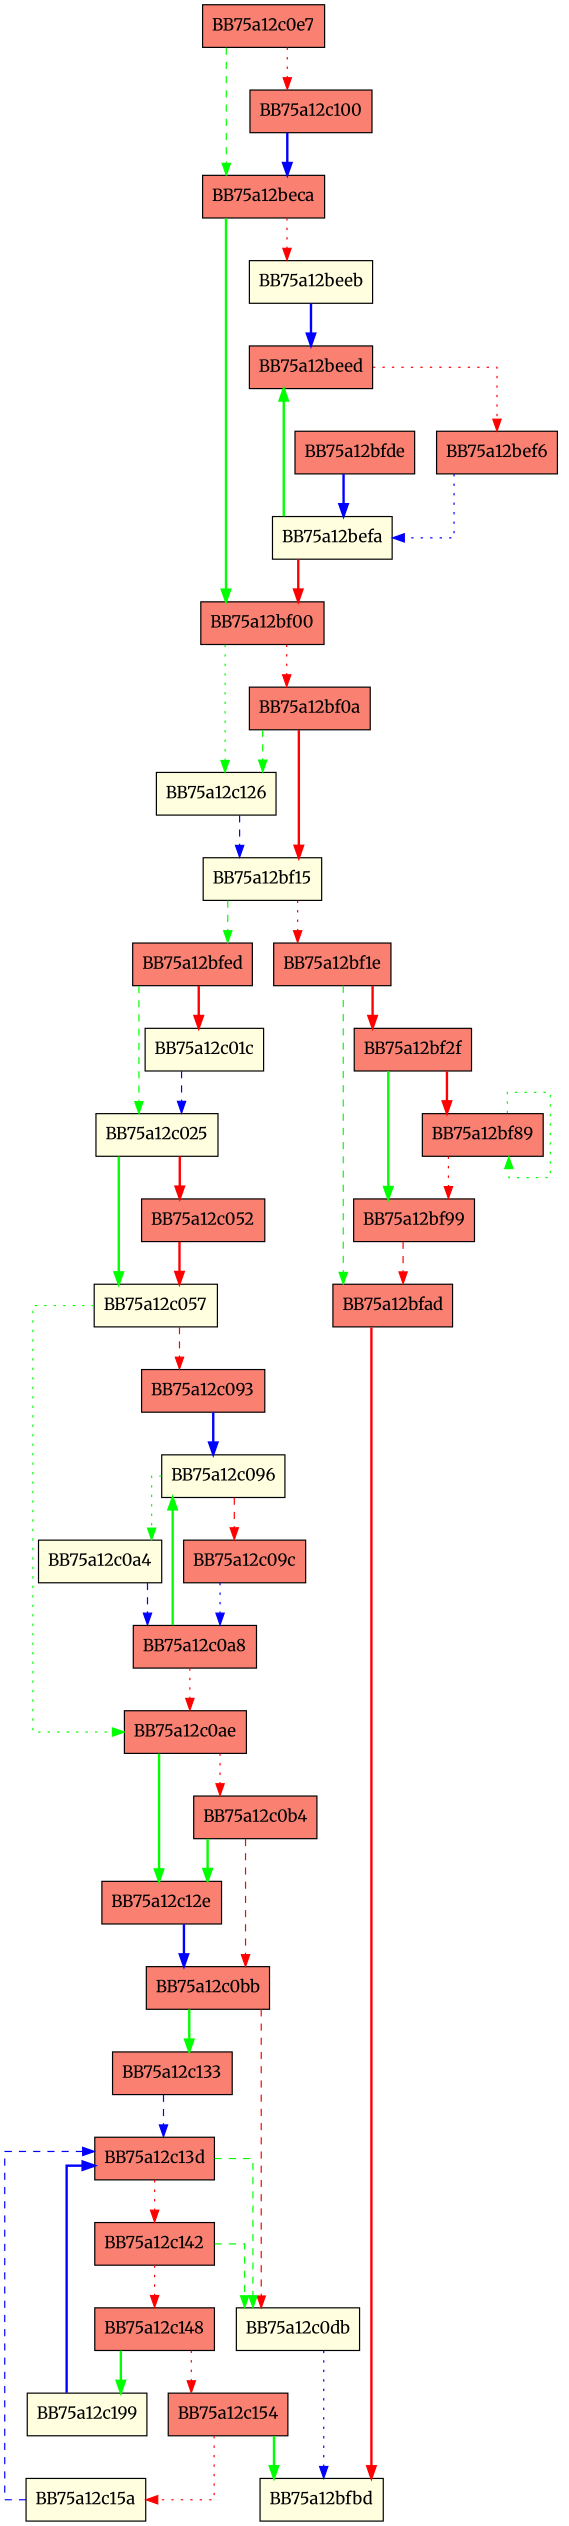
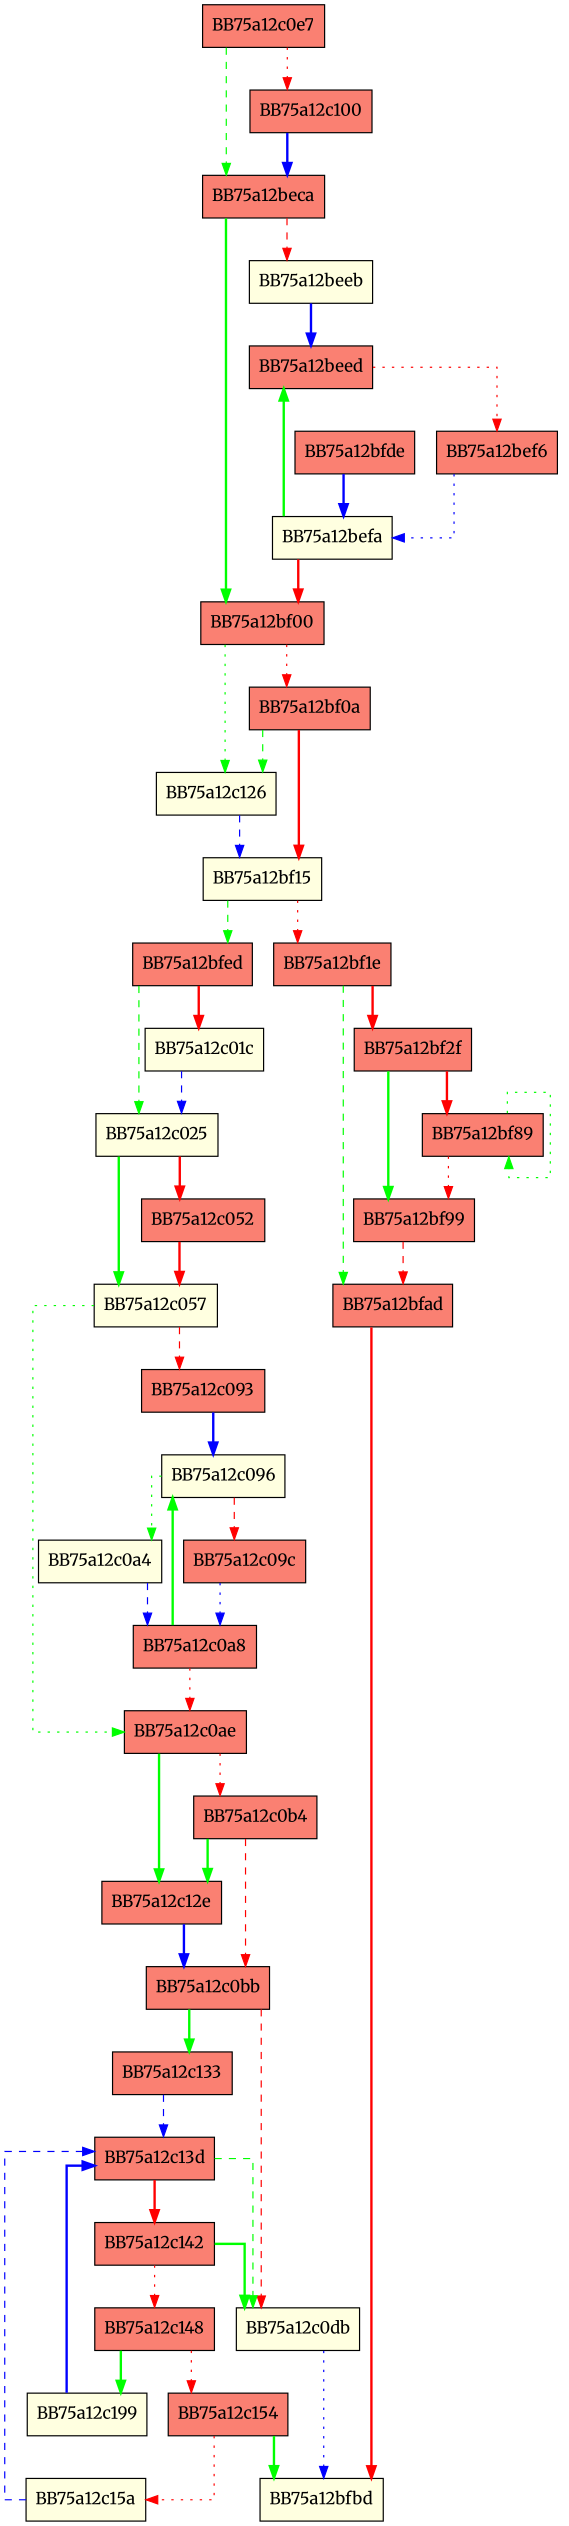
(287, 233) -> (287, 233)
(155, 2195) -> (155, 2195)
(245, 2255) -> (245, 2255)
